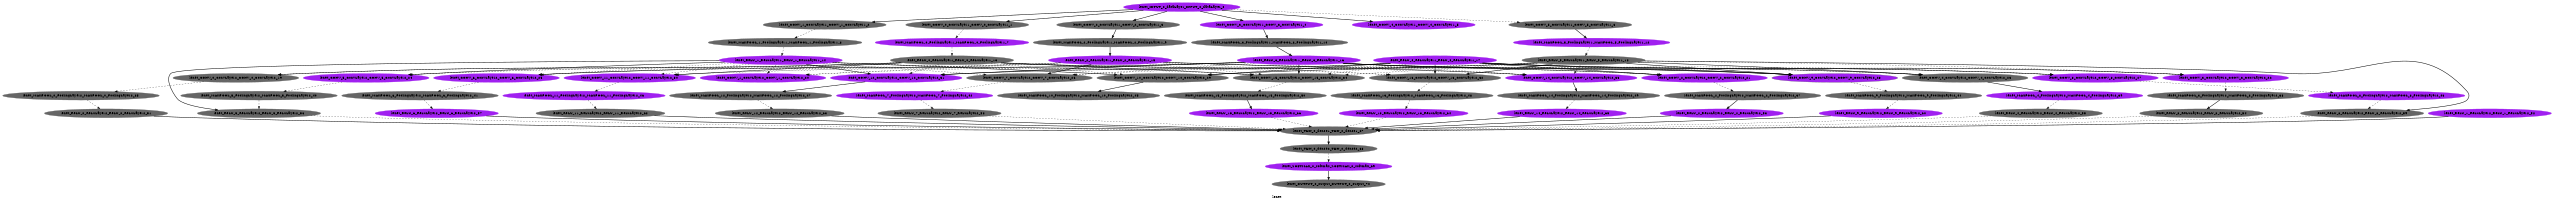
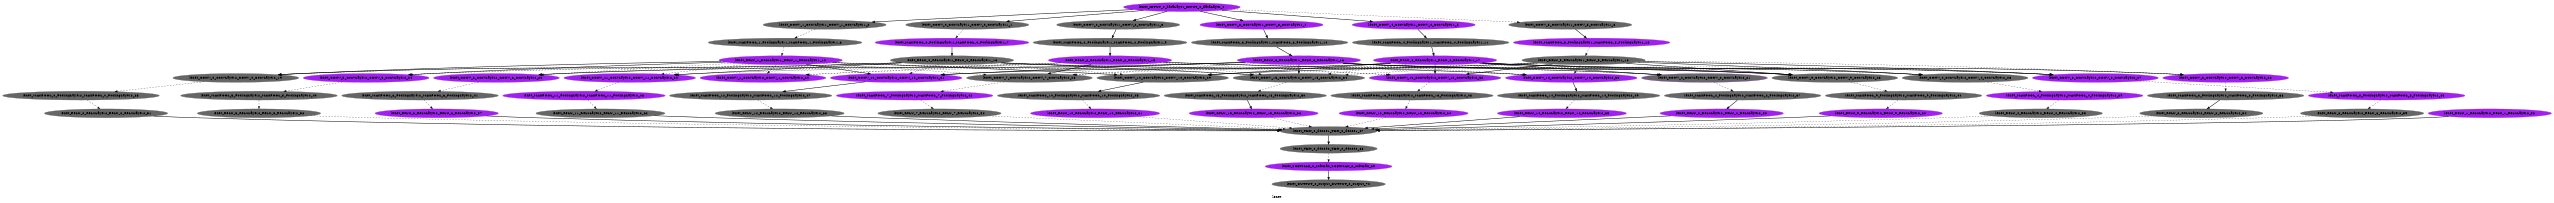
none -> (1431, 43)
(952, 50) -> (952, 50)
(411, 63) -> (501, 66)
(2095, 67) -> (1846, 67)
(1435, 78) -> (1435, 78)
(1704, 78) -> (1704, 78)
(1835, 78) -> (1835, 78)
(2013, 87) -> (2013, 87)
none -> (1095, 113)
